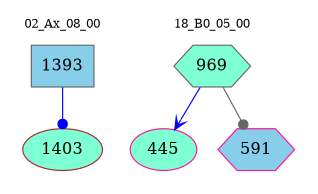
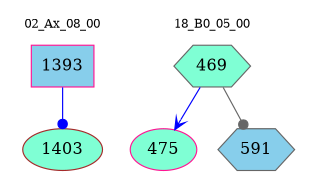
(63, 66) -> (63, 66)
(212, 66) -> (212, 66)
(164, 150) -> (164, 150)
(256, 150) -> (256, 150)
